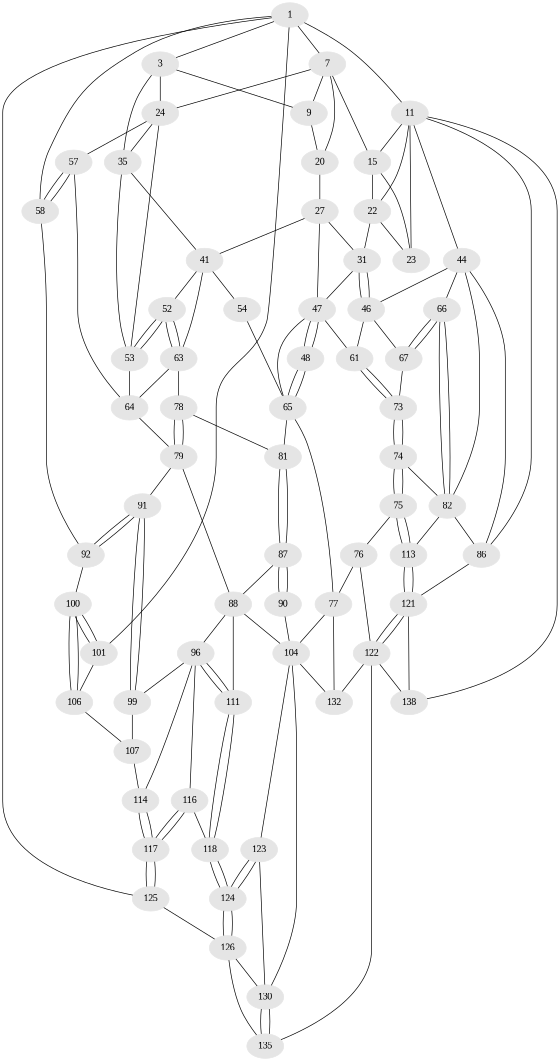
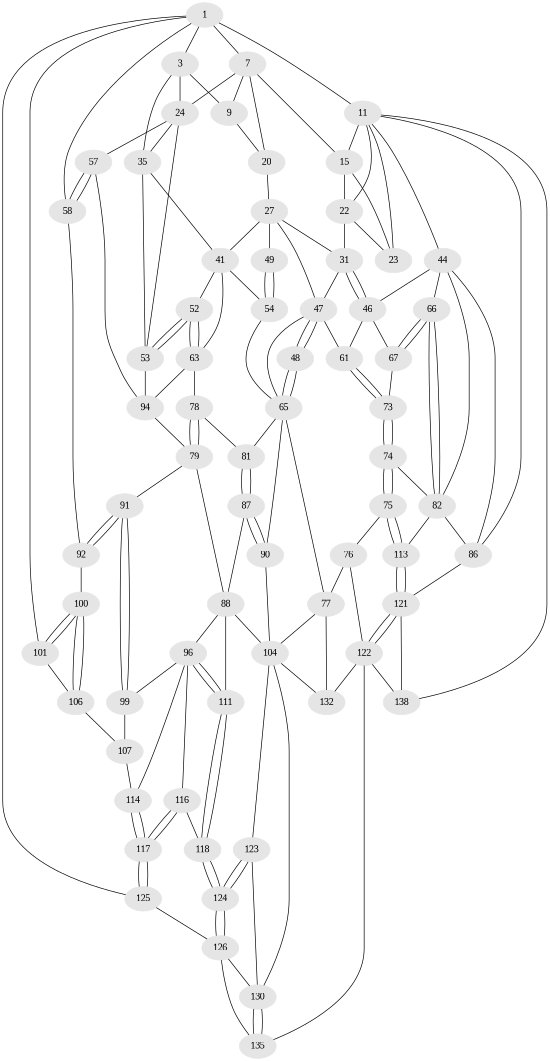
none -> (269, 261)
(130, 408) -> (145, 408)
none -> (275, 482)
